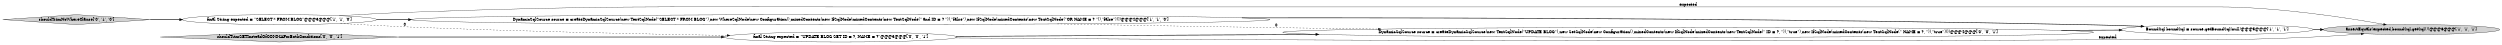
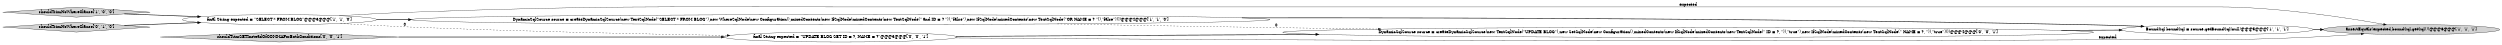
none -> (76, 12)
